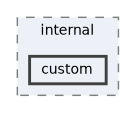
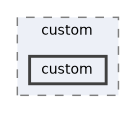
(68, 31) -> (68, 31)
